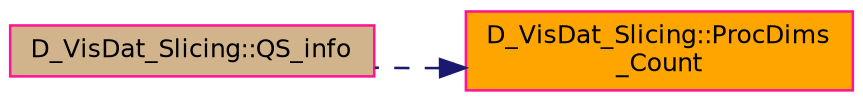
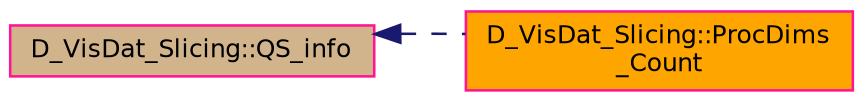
(407, 68) -> (433, 34)
